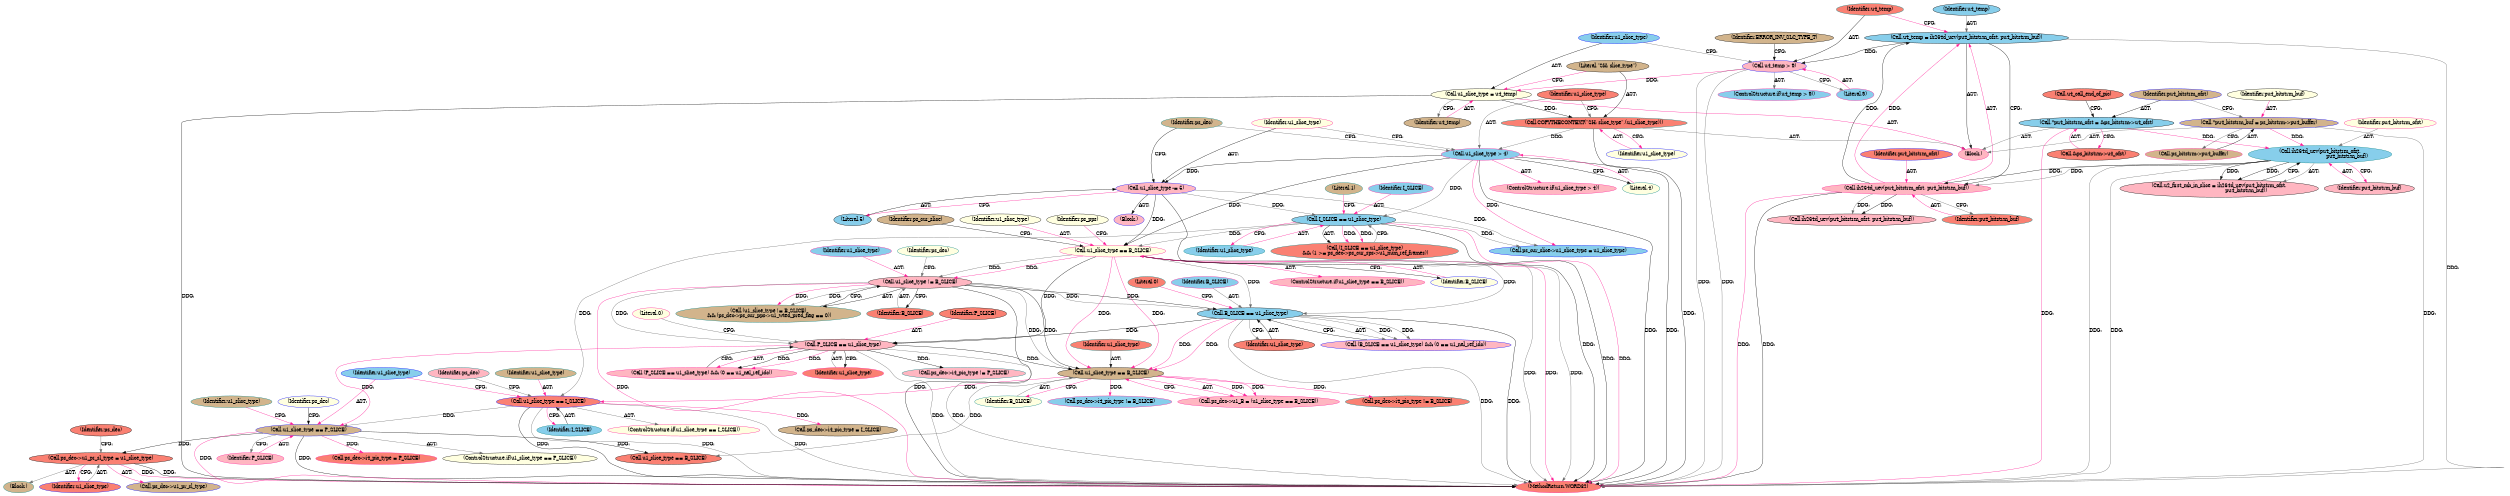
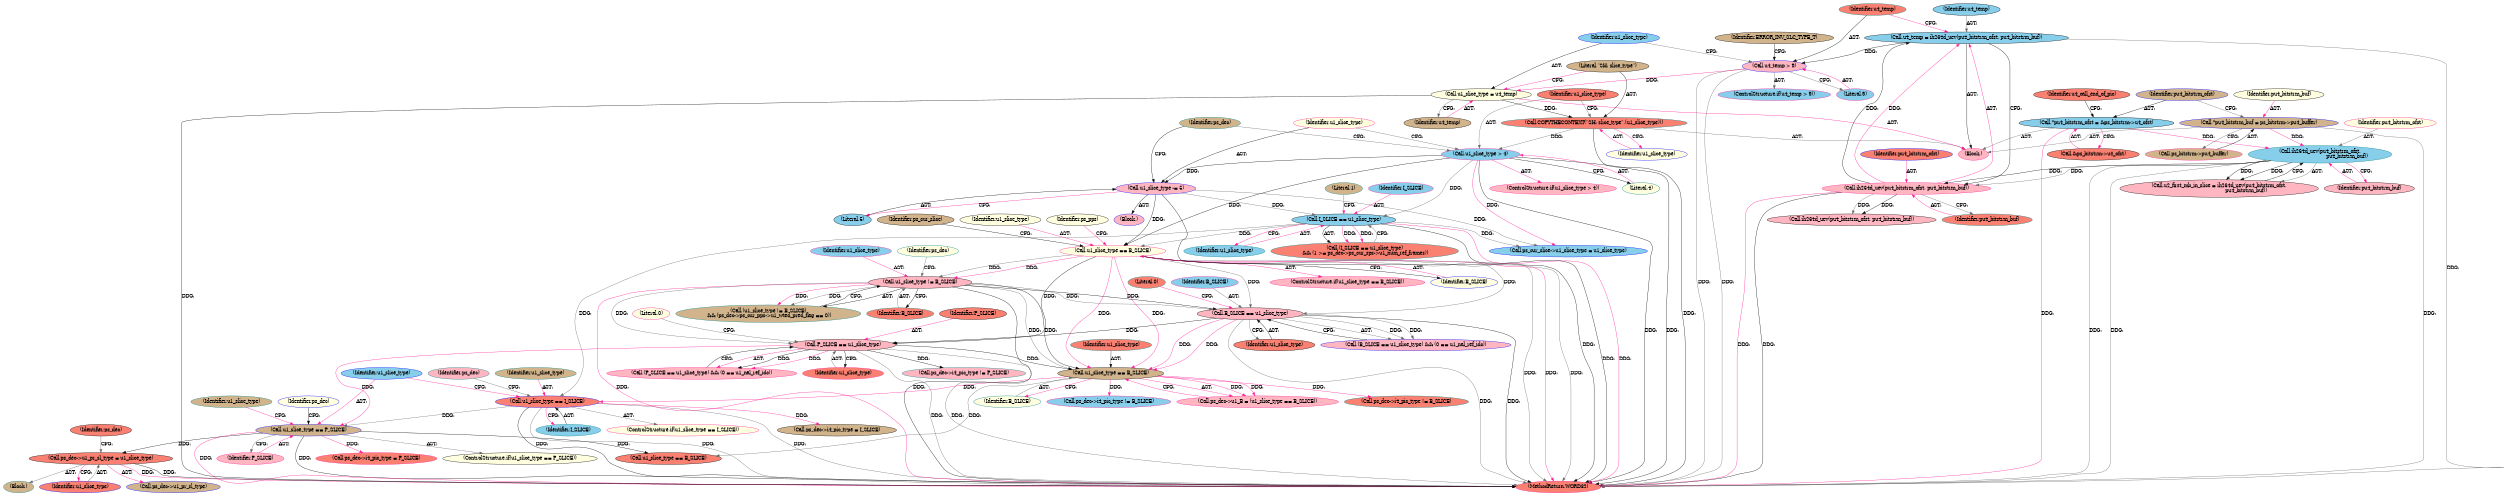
(2083, 95) -> (2082, 95)
(1250, 314) -> (1250, 314)
